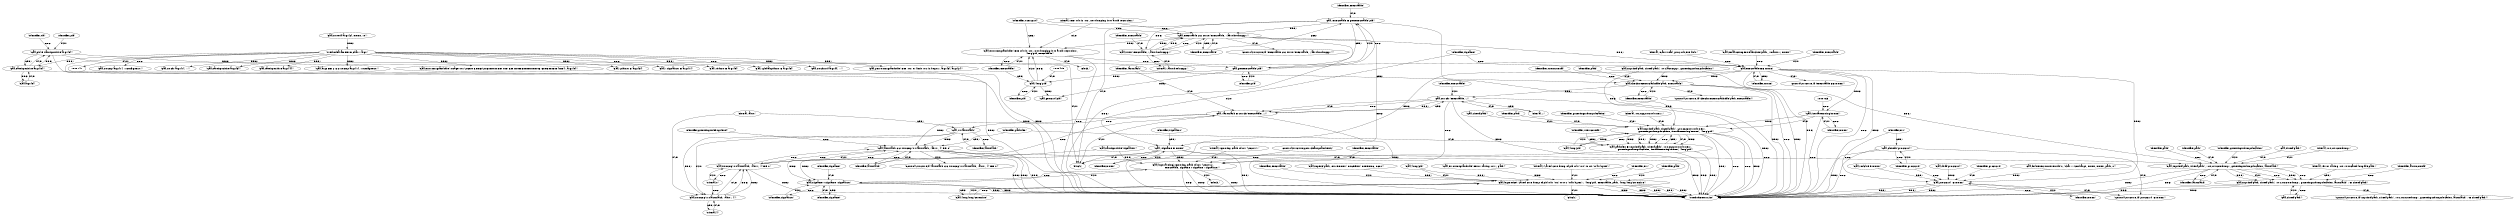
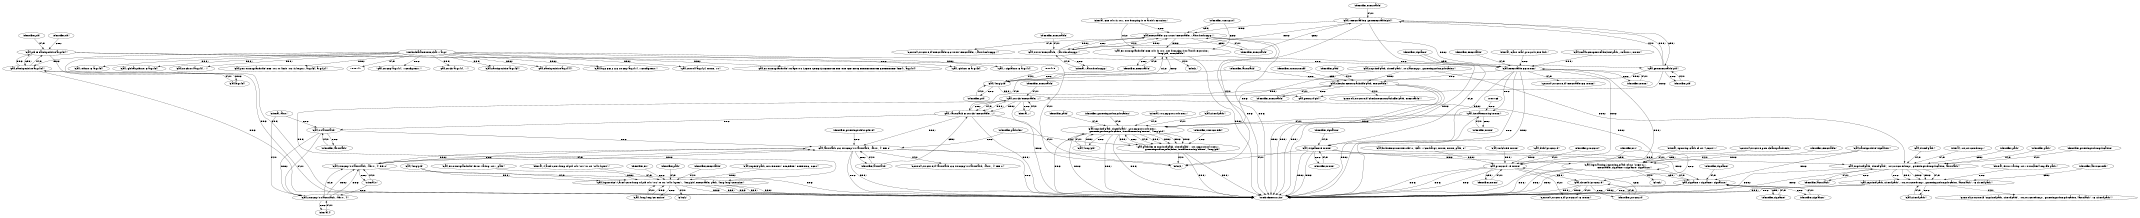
(347, 43) -> (577, 59)
(1173, 139) -> (1326, 139)
none -> (1546, 174)
